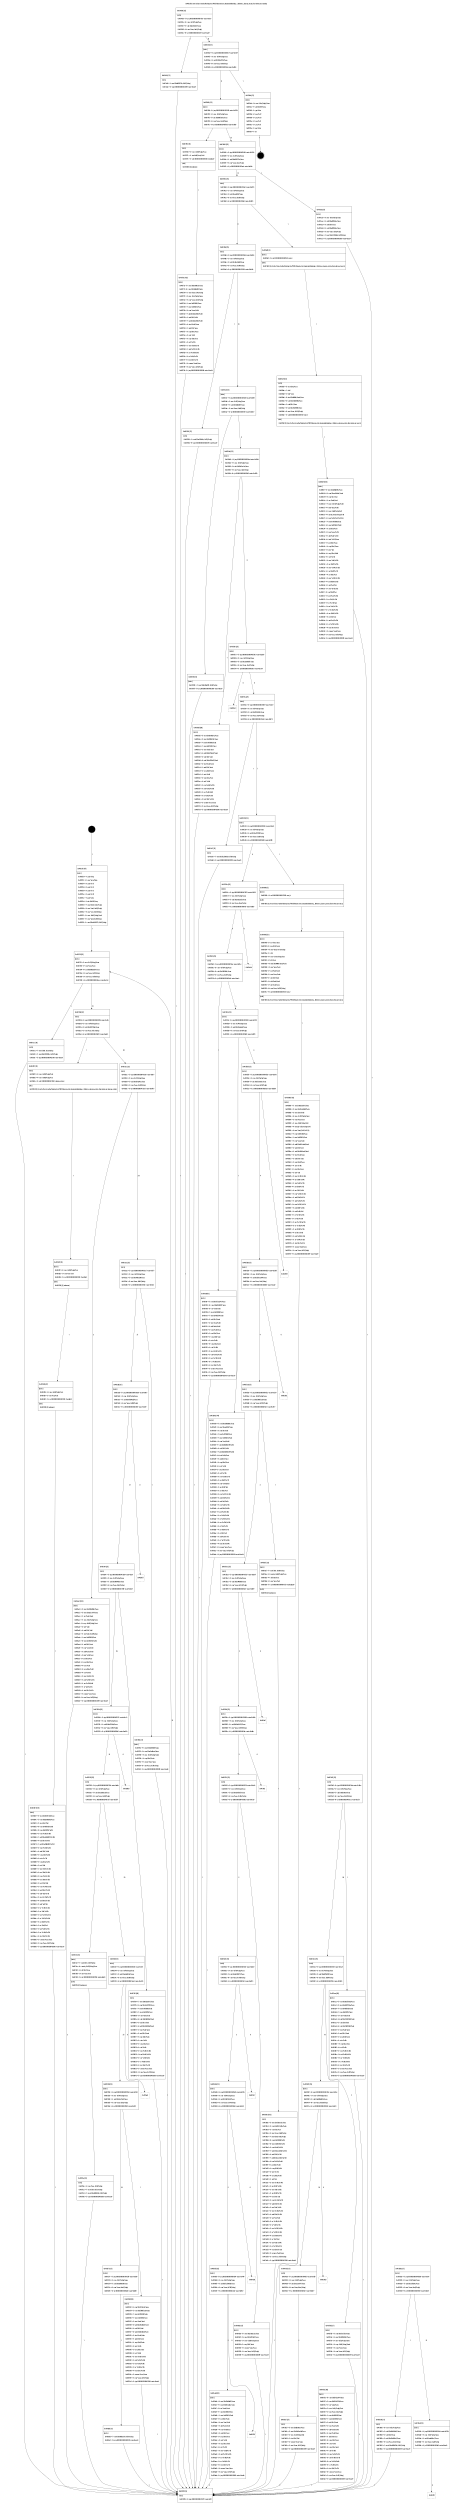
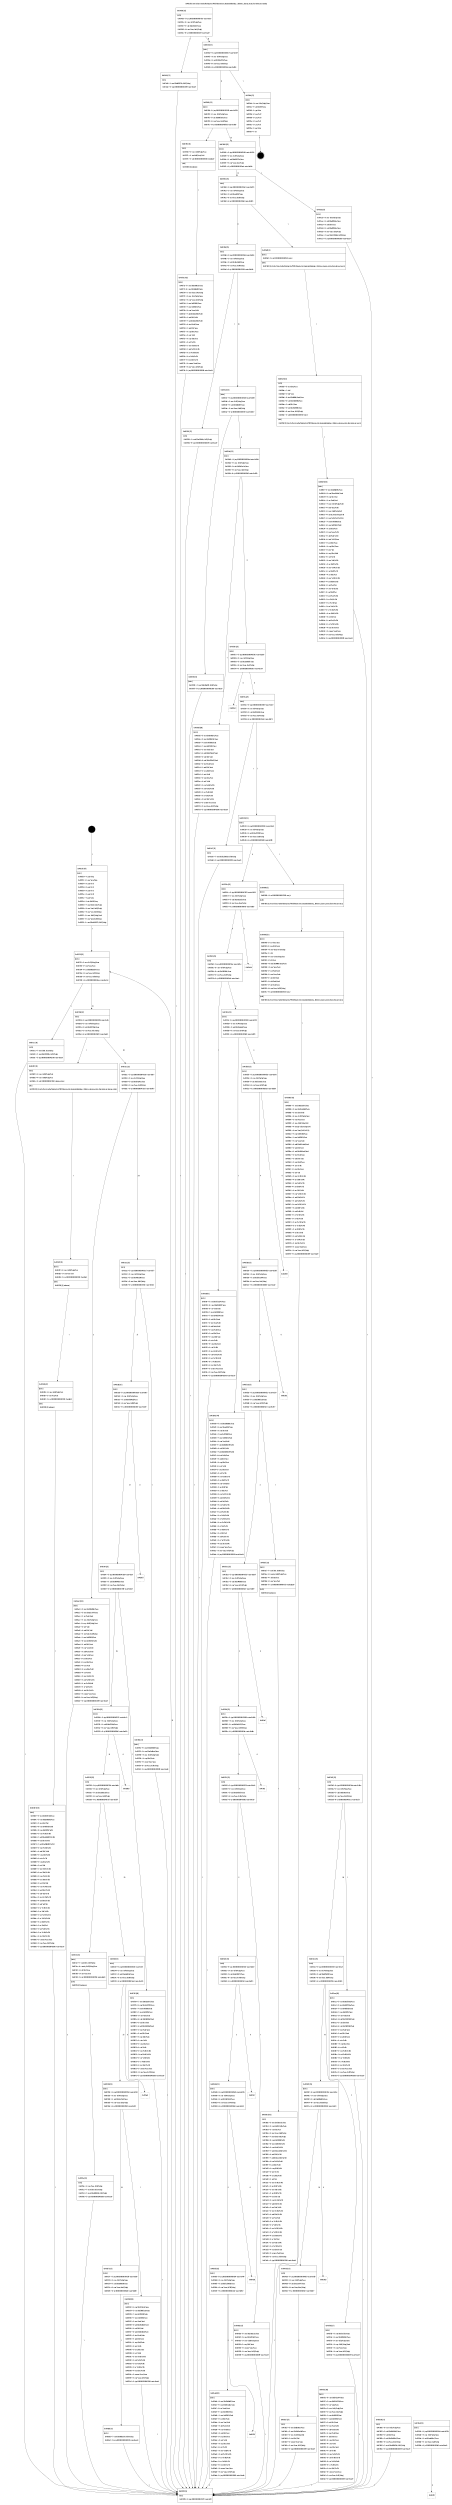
(412, 2280) -> none
